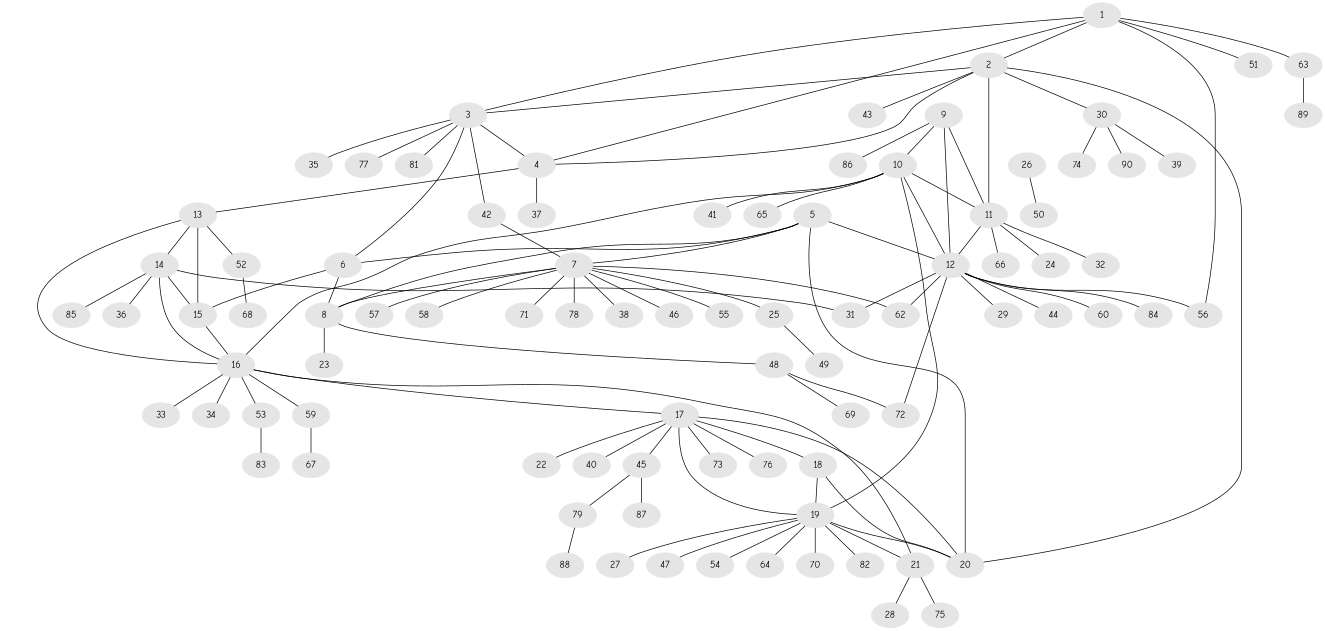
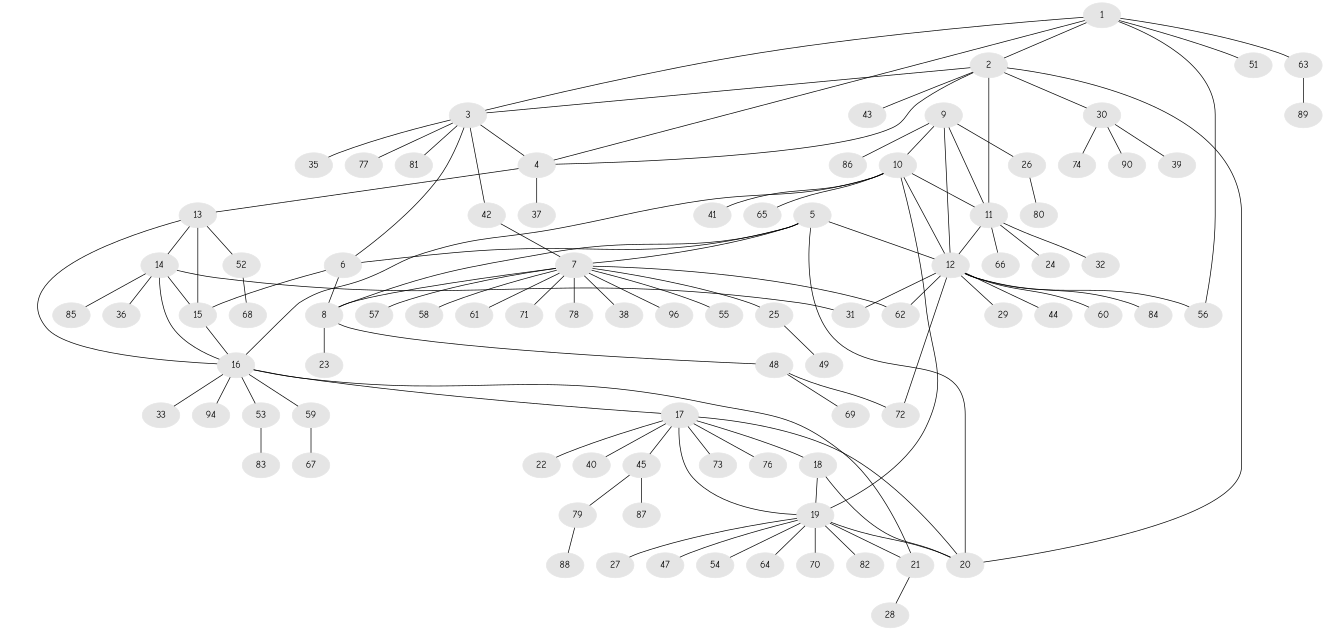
none -> (984, 139)
(1039, 215) -> (1039, 215)
none -> (474, 315)
(674, 315) -> (674, 315)
(211, 415) -> (211, 415)
(940, 615) -> none
